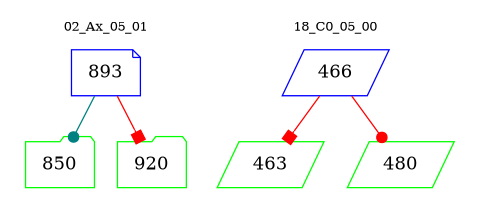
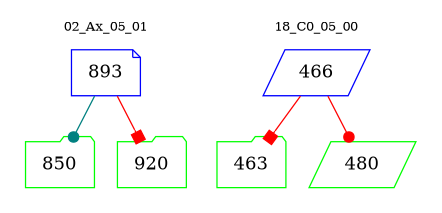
(271, 165) -> (251, 165)
